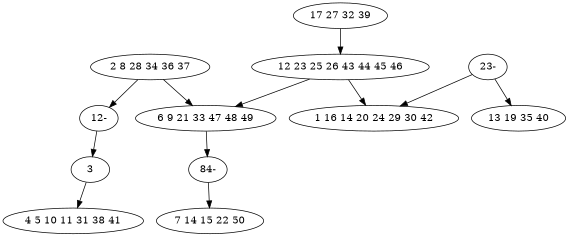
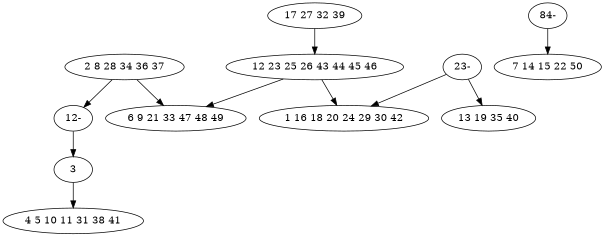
(374, 118) -> (344, 118)
(207, 140) -> none
